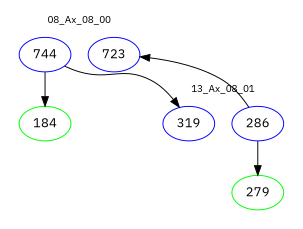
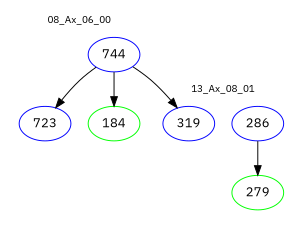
(80, 21) -> (80, 21)
(205, 71) -> (78, 82)
